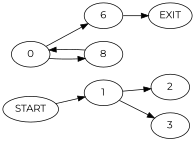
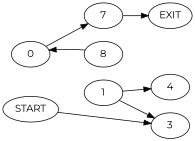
(104, 16) -> (104, 16)
(63, 59) -> none
(170, 87) -> (170, 87)
(67, 101) -> (101, 117)
